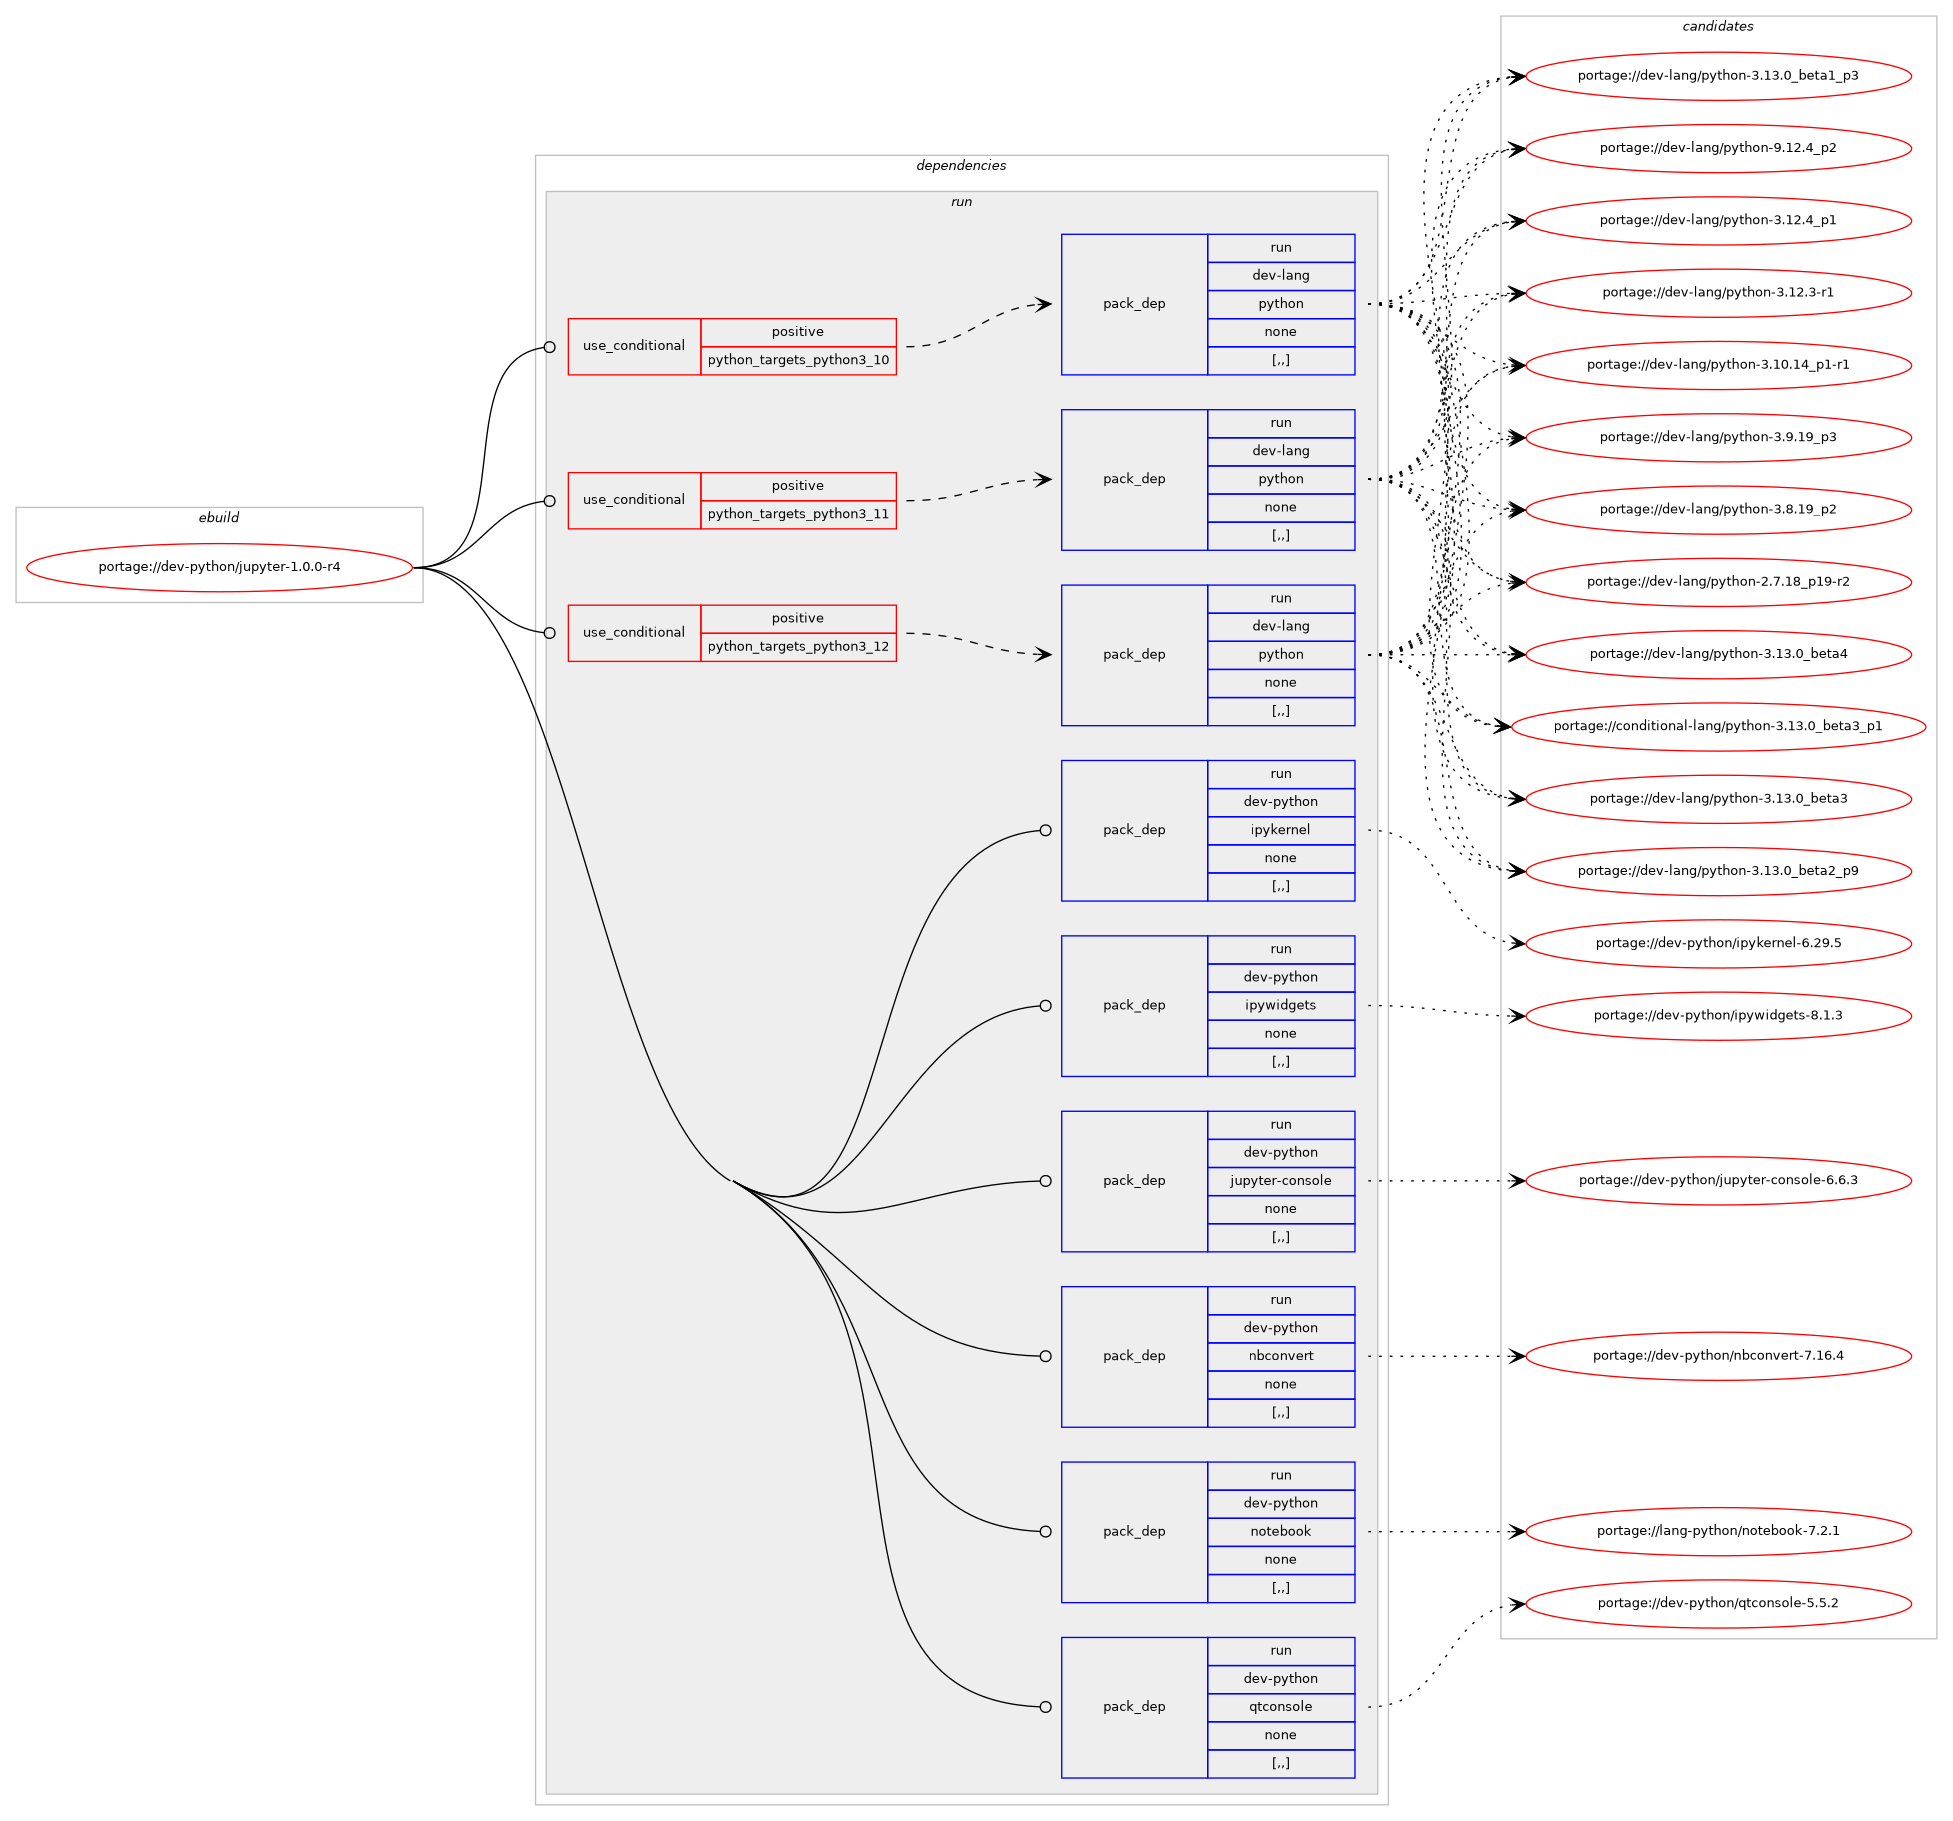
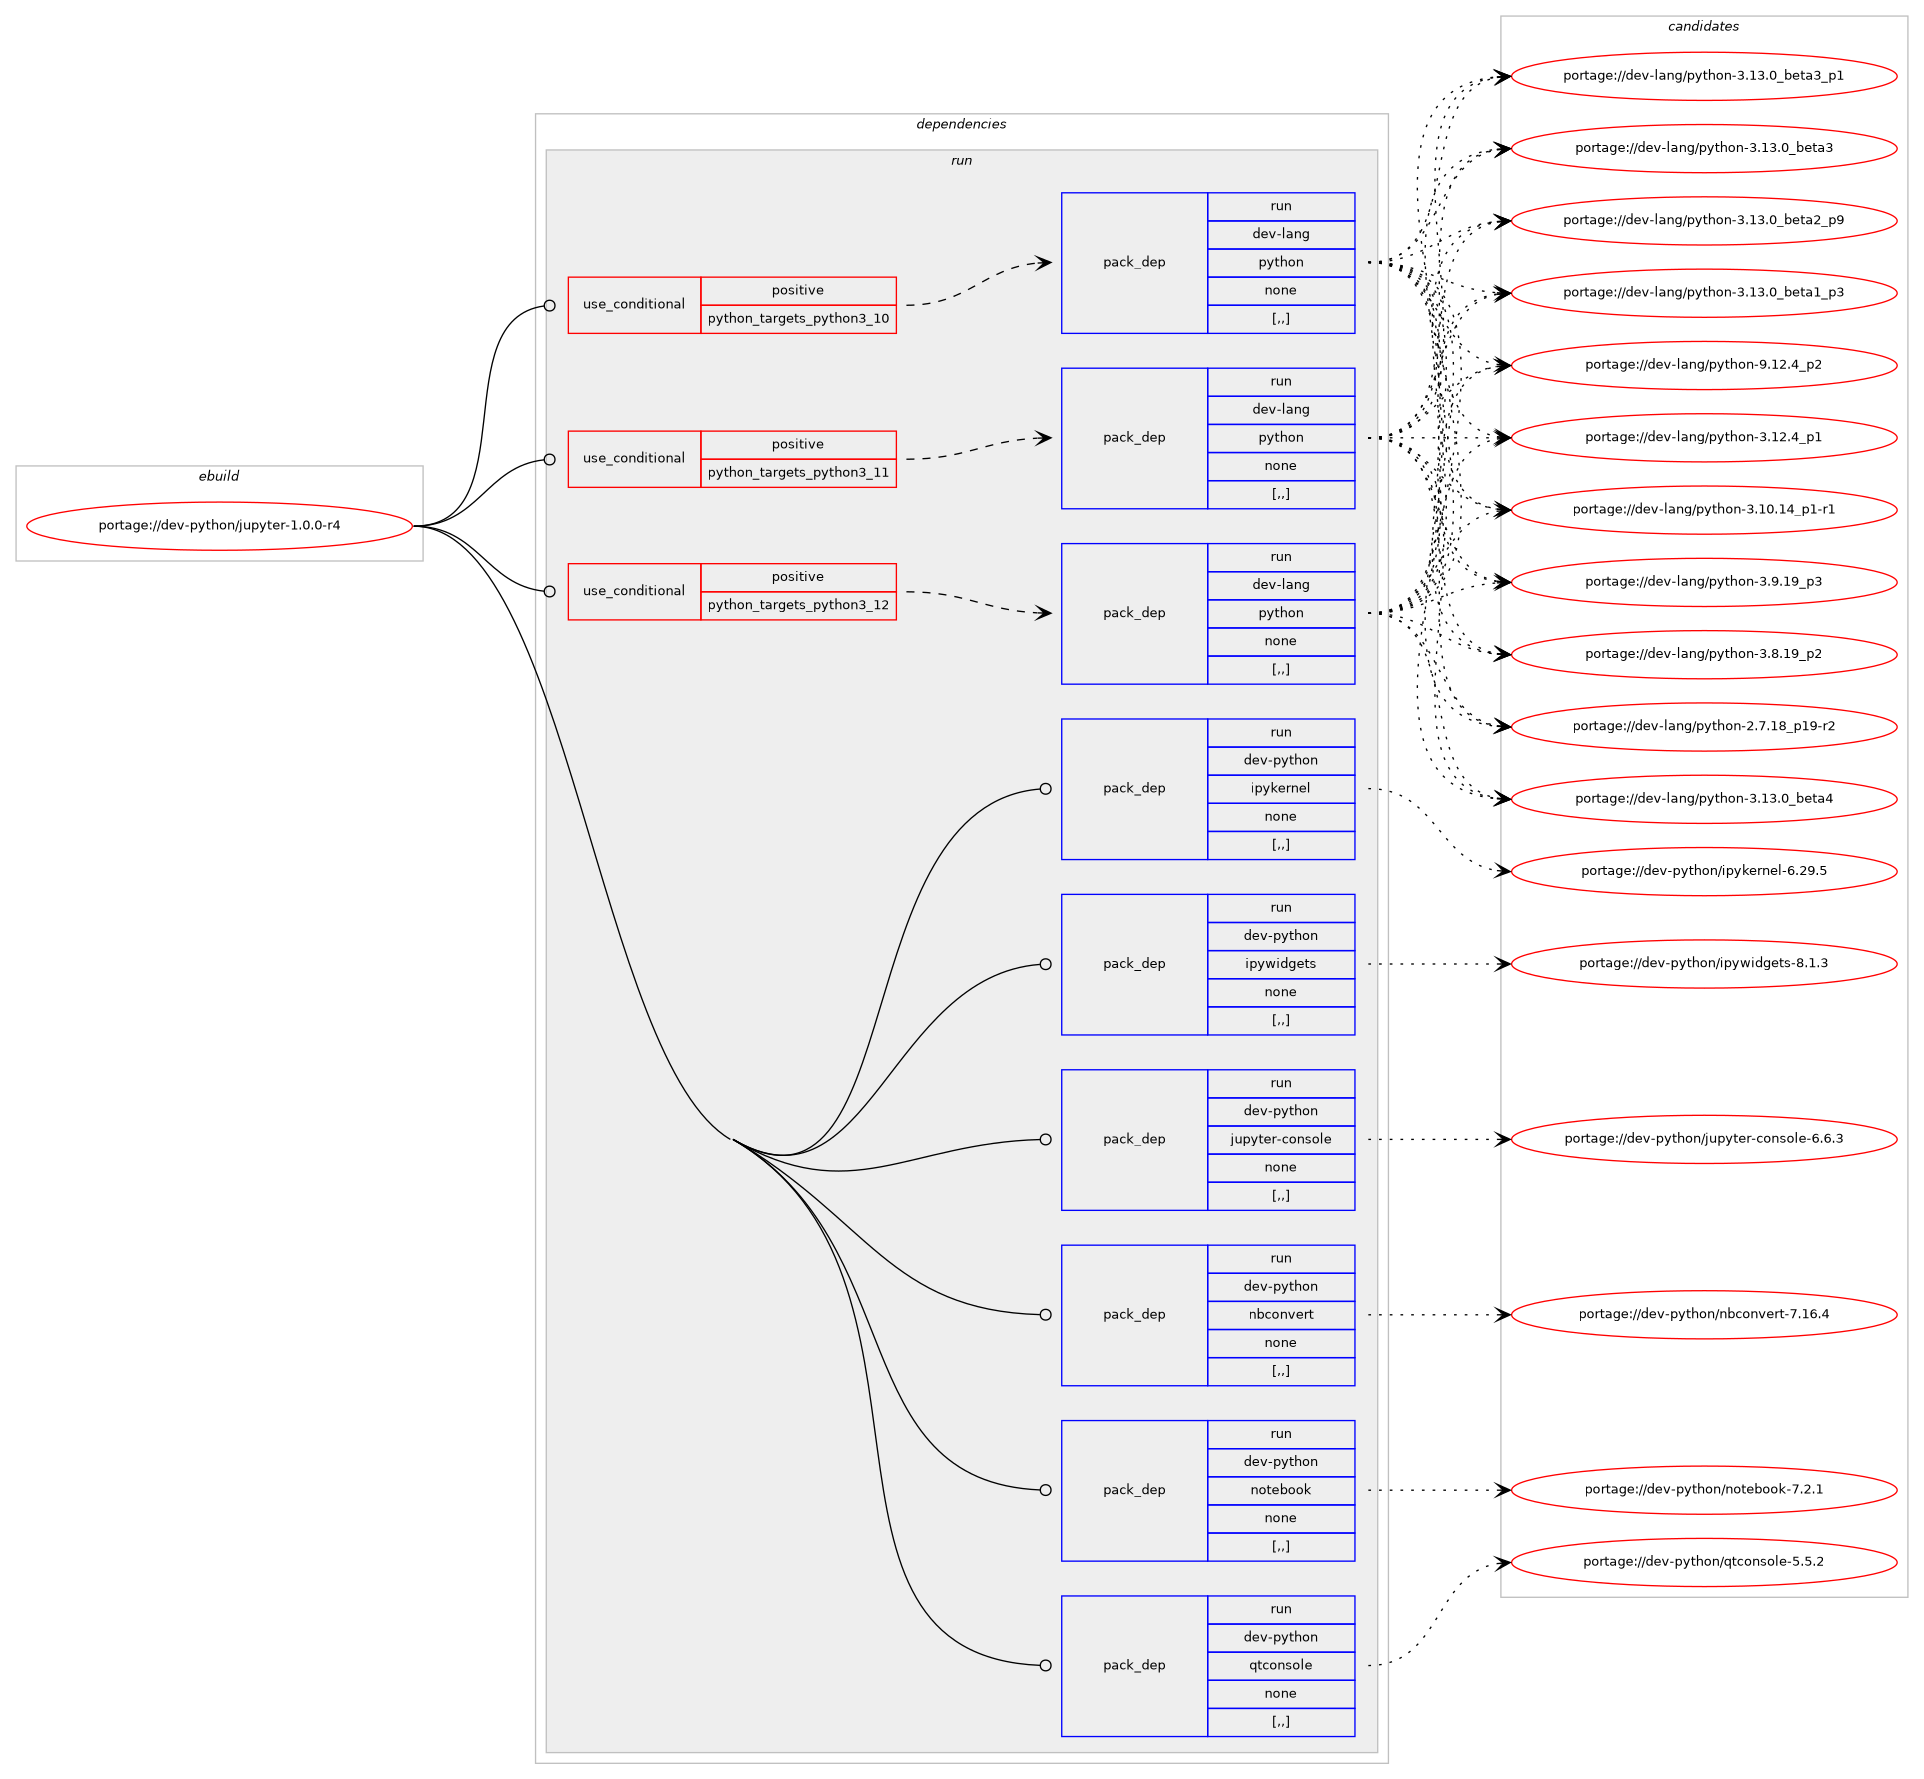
(1719, 293) -> none
(1719, 727) -> (1704, 76)
(1719, 1532) -> (1704, 1490)
